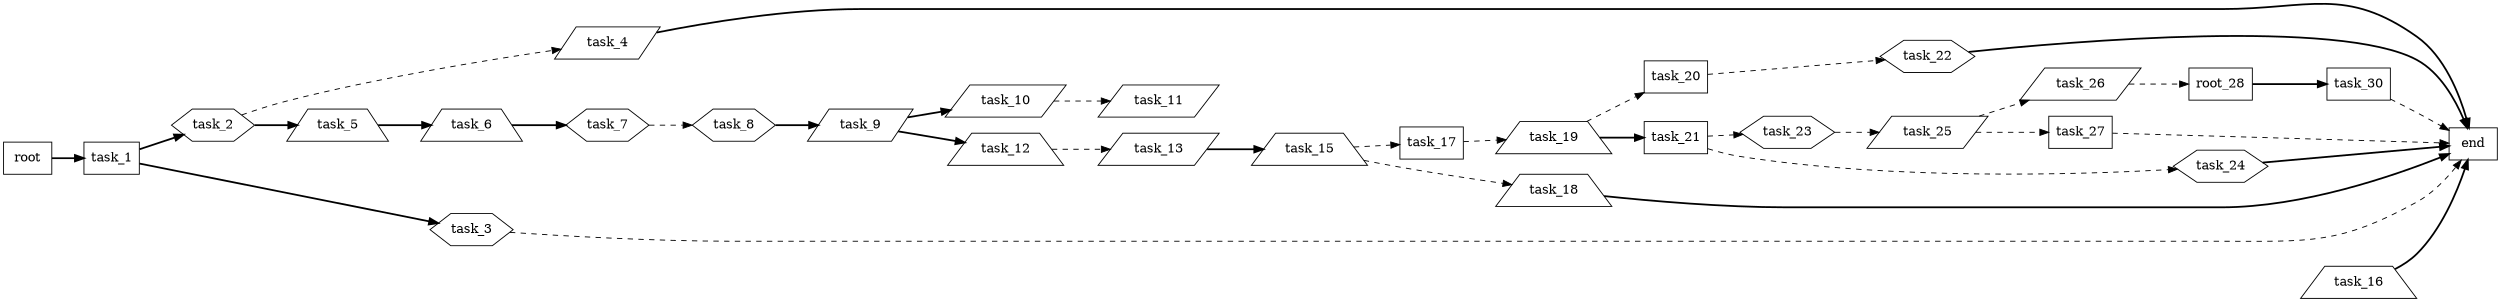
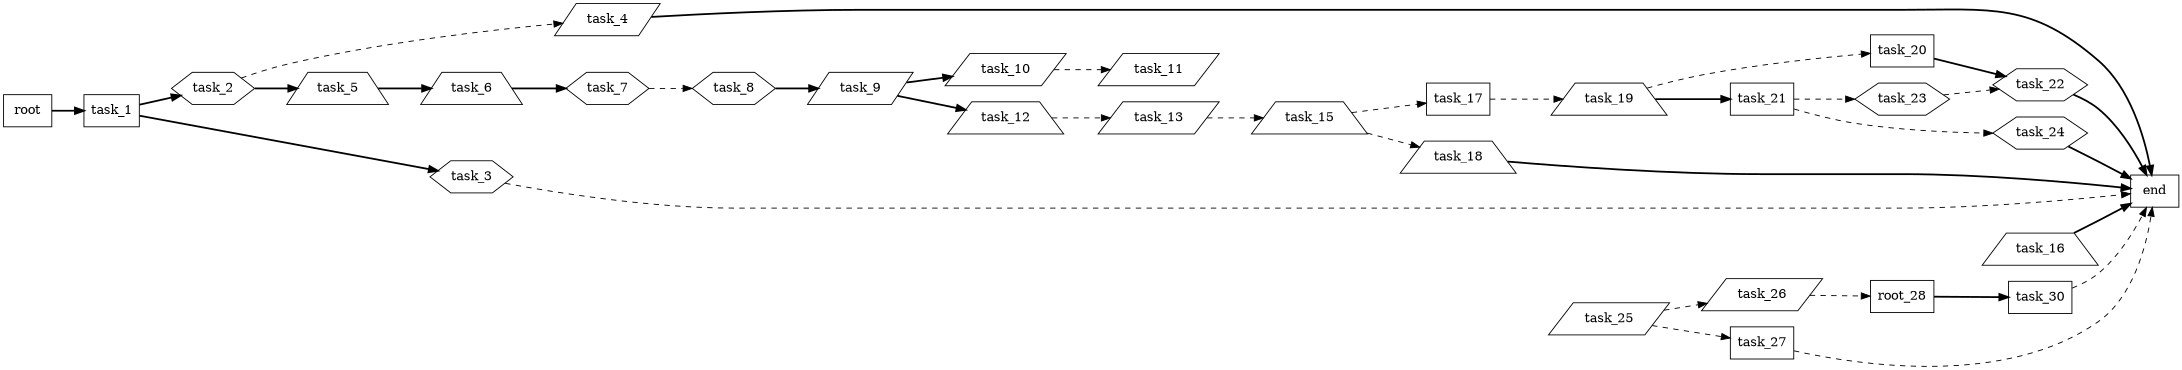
(1792, 67) -> (1965, 66)
(1853, 132) -> (1967, 92)
(1231, 149) -> (1231, 118)
